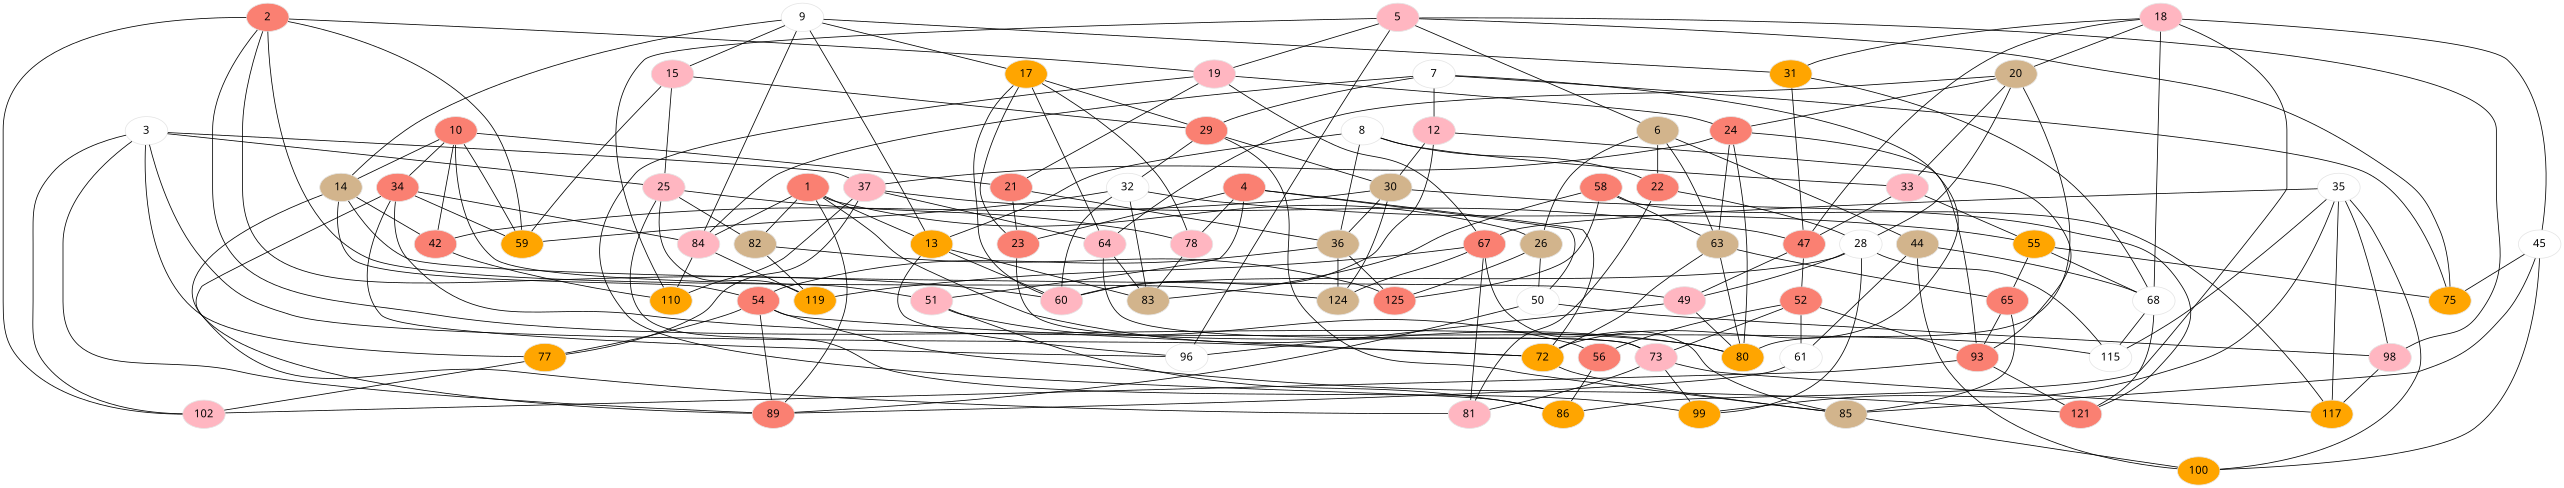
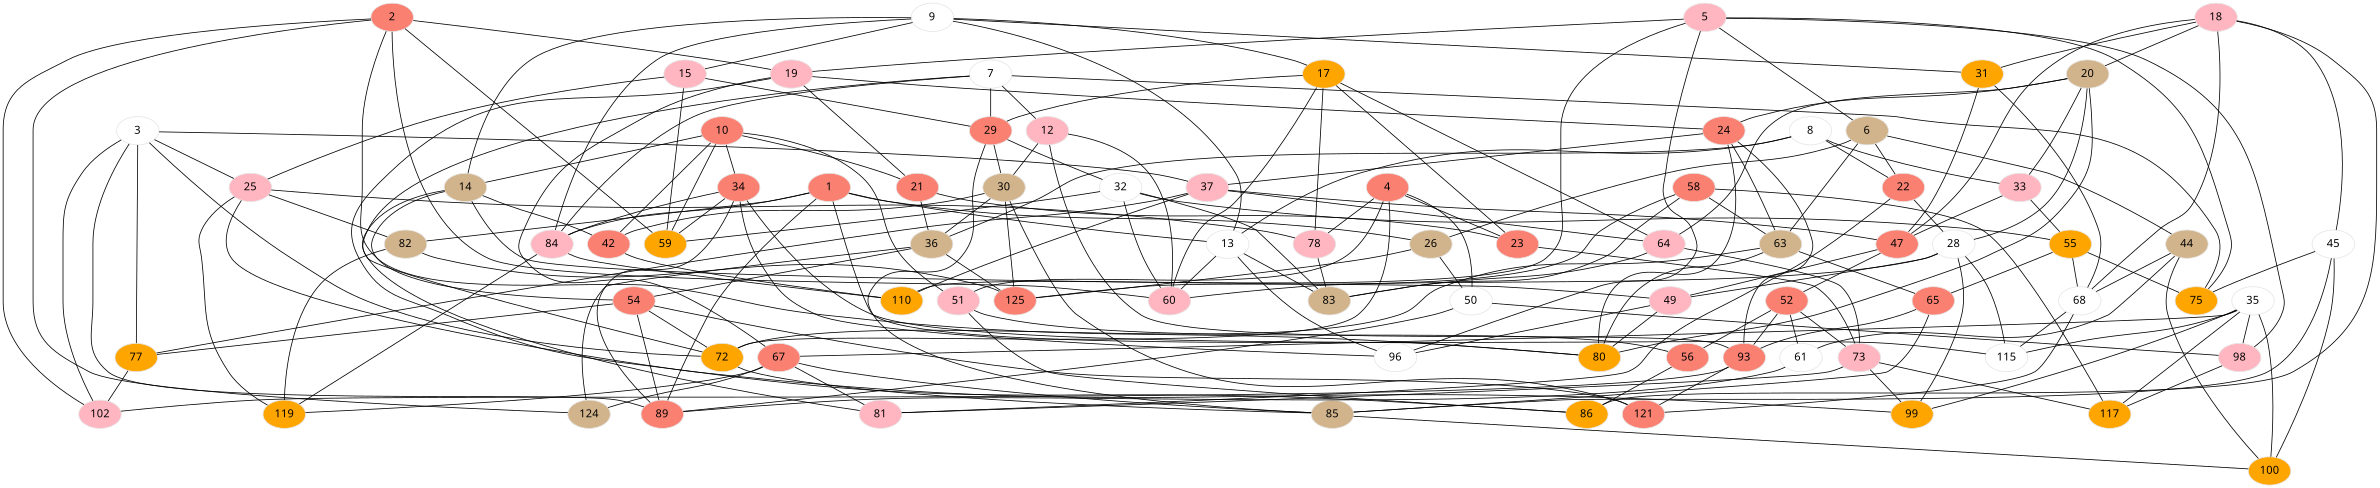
(932, 244) -> (1228, 244)
(1372, 247) -> (1010, 244)
